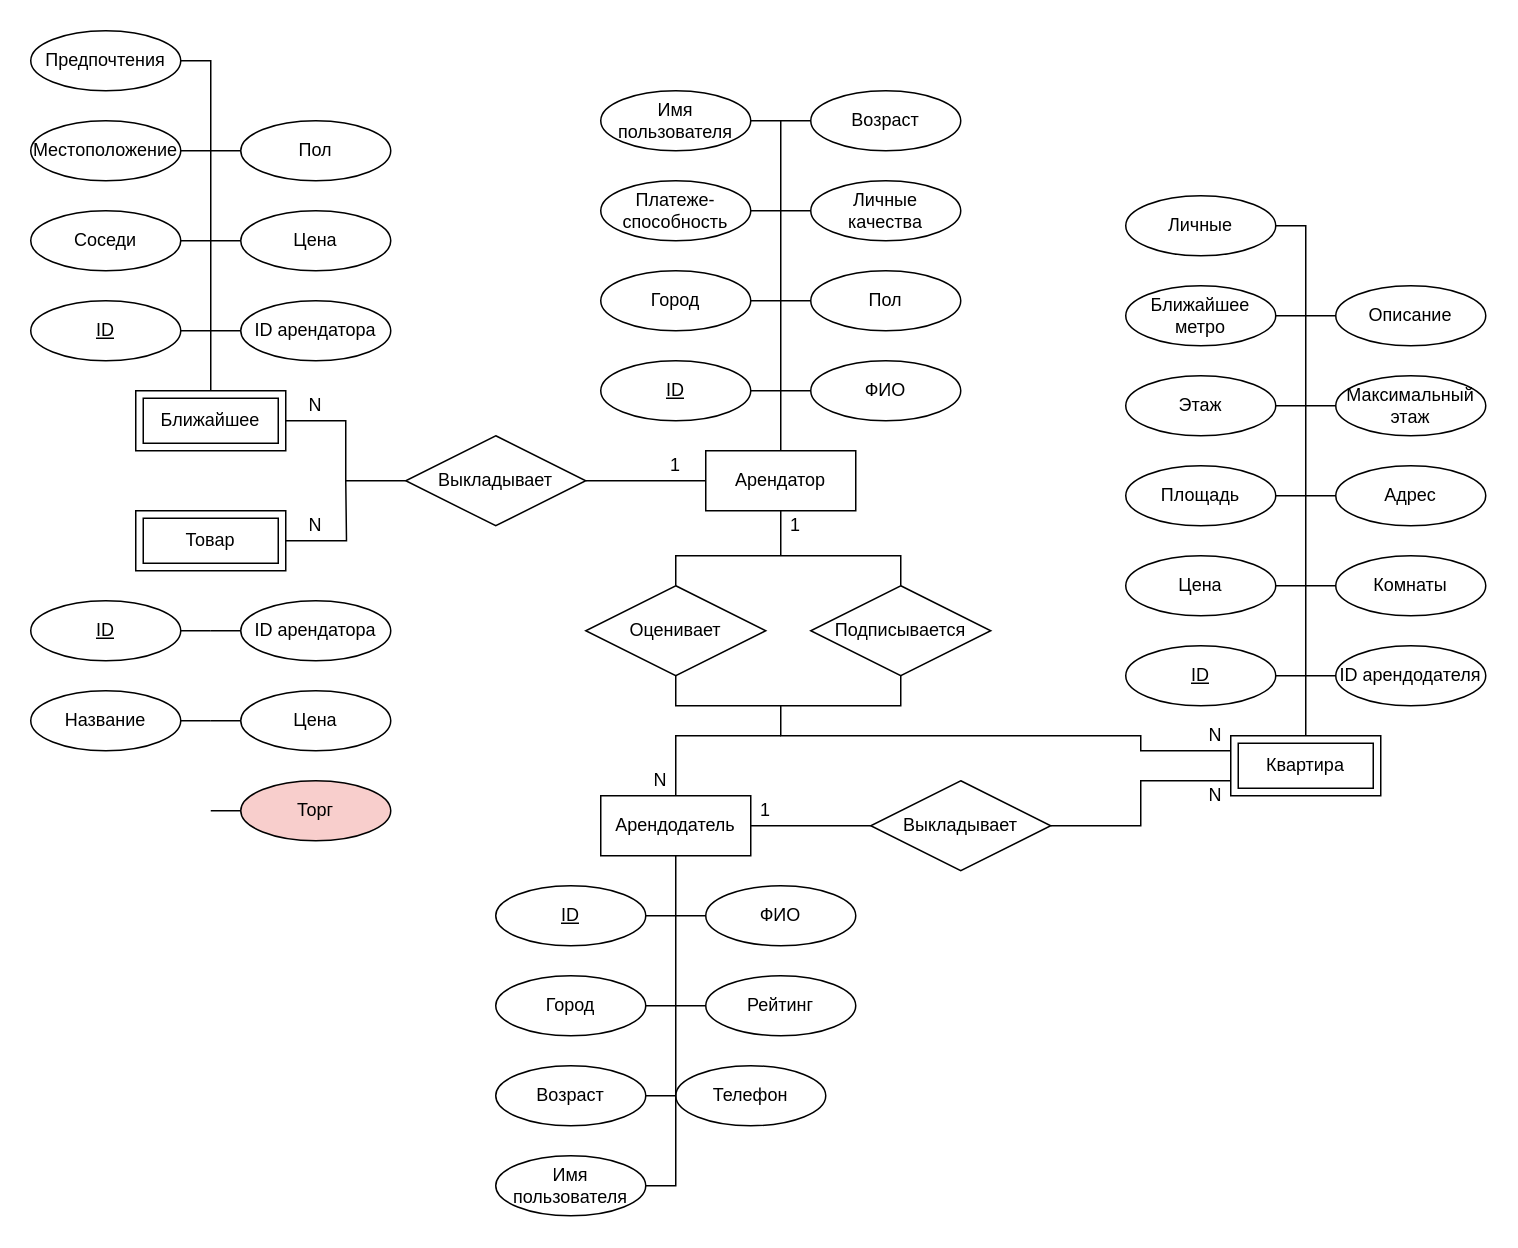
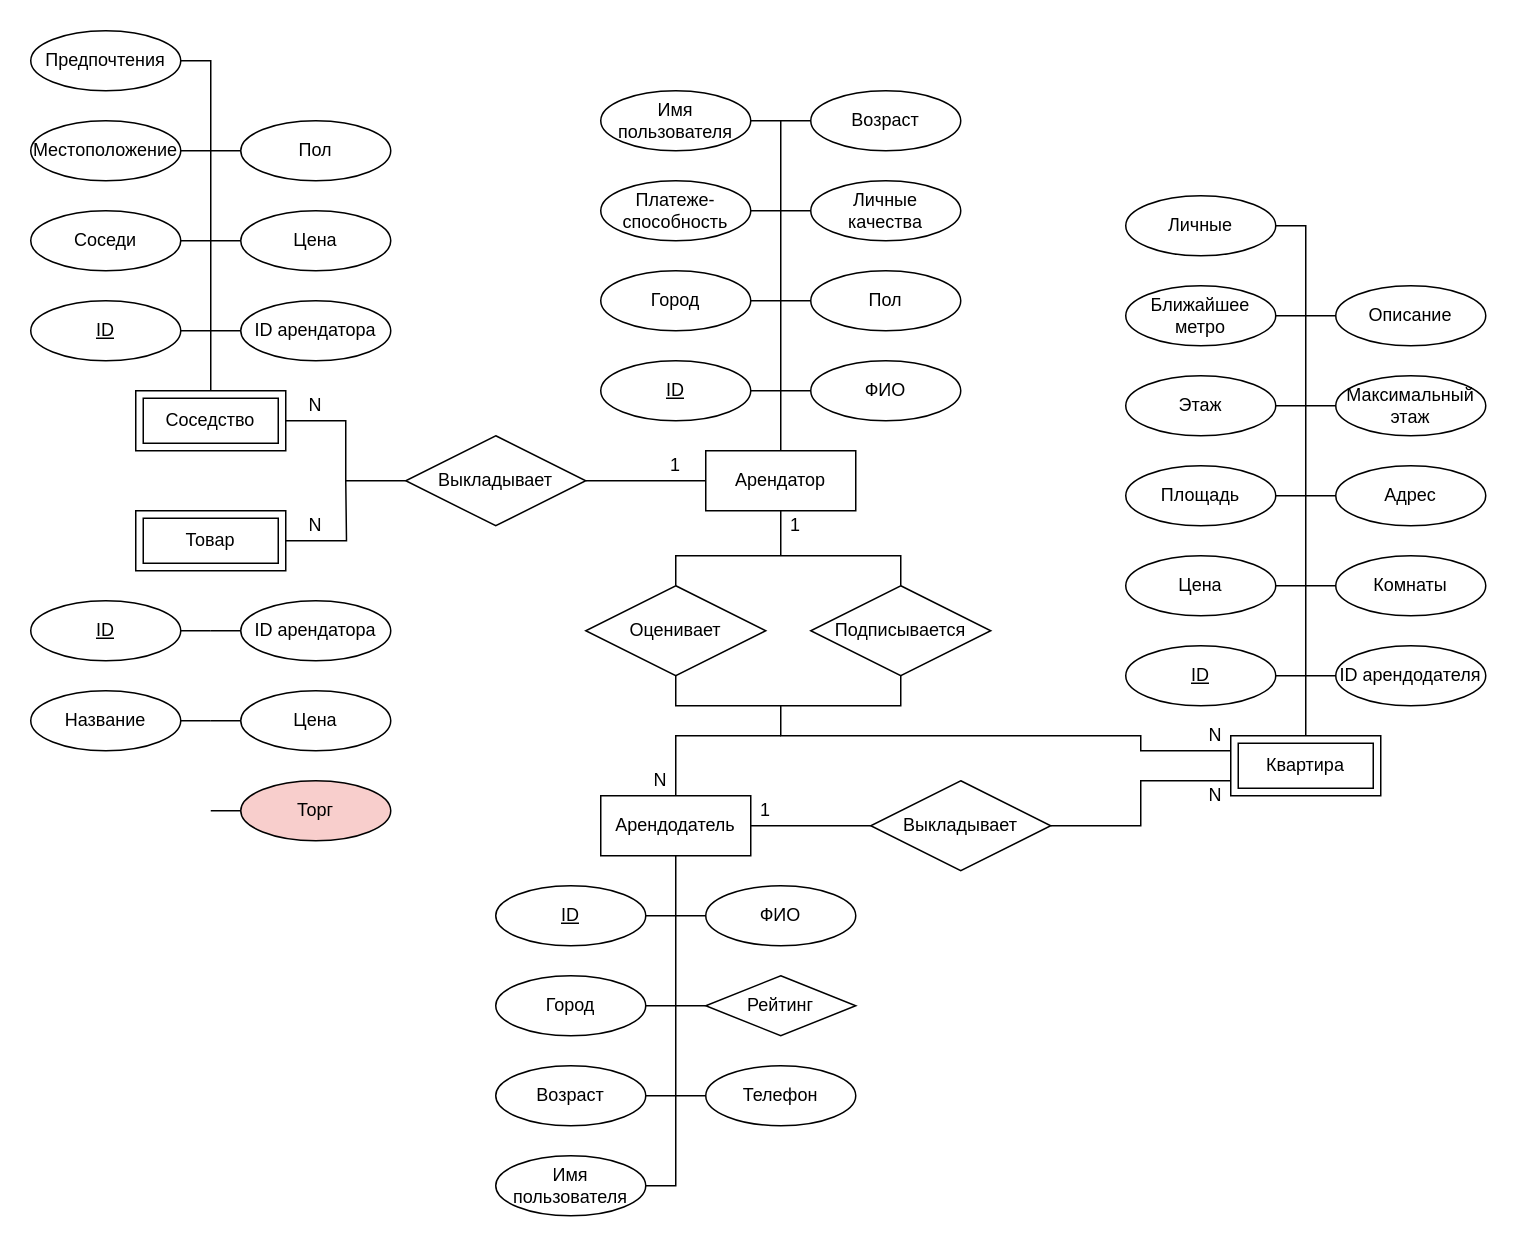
(211, 421) -> (211, 421)
(781, 1006) -> (781, 1006)
(751, 1096) -> (781, 1096)
